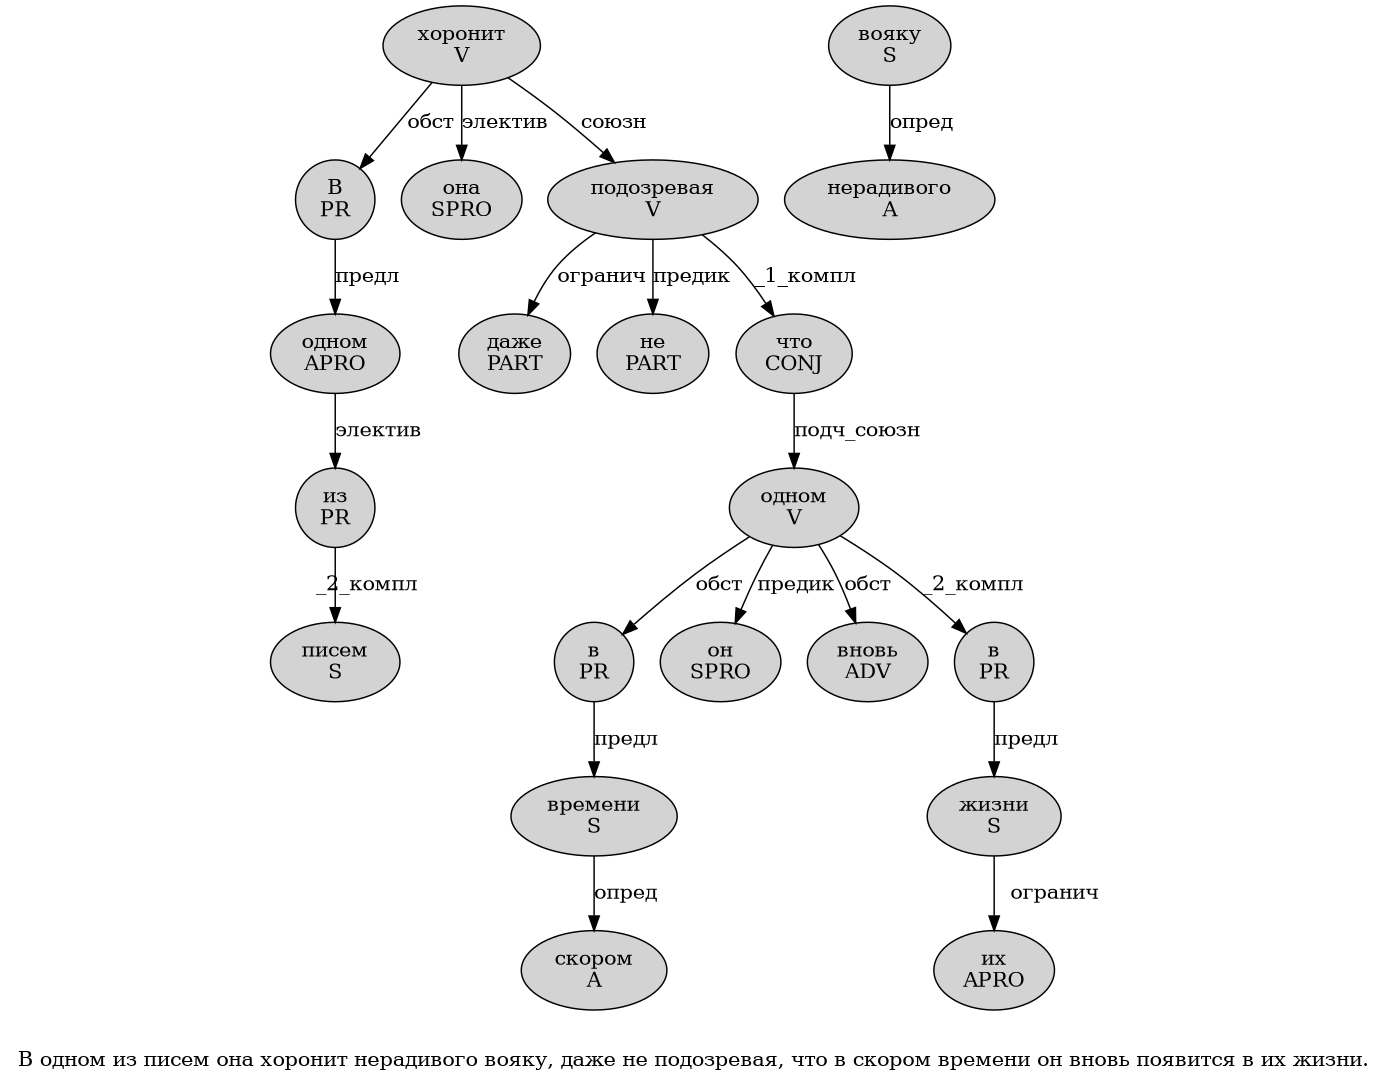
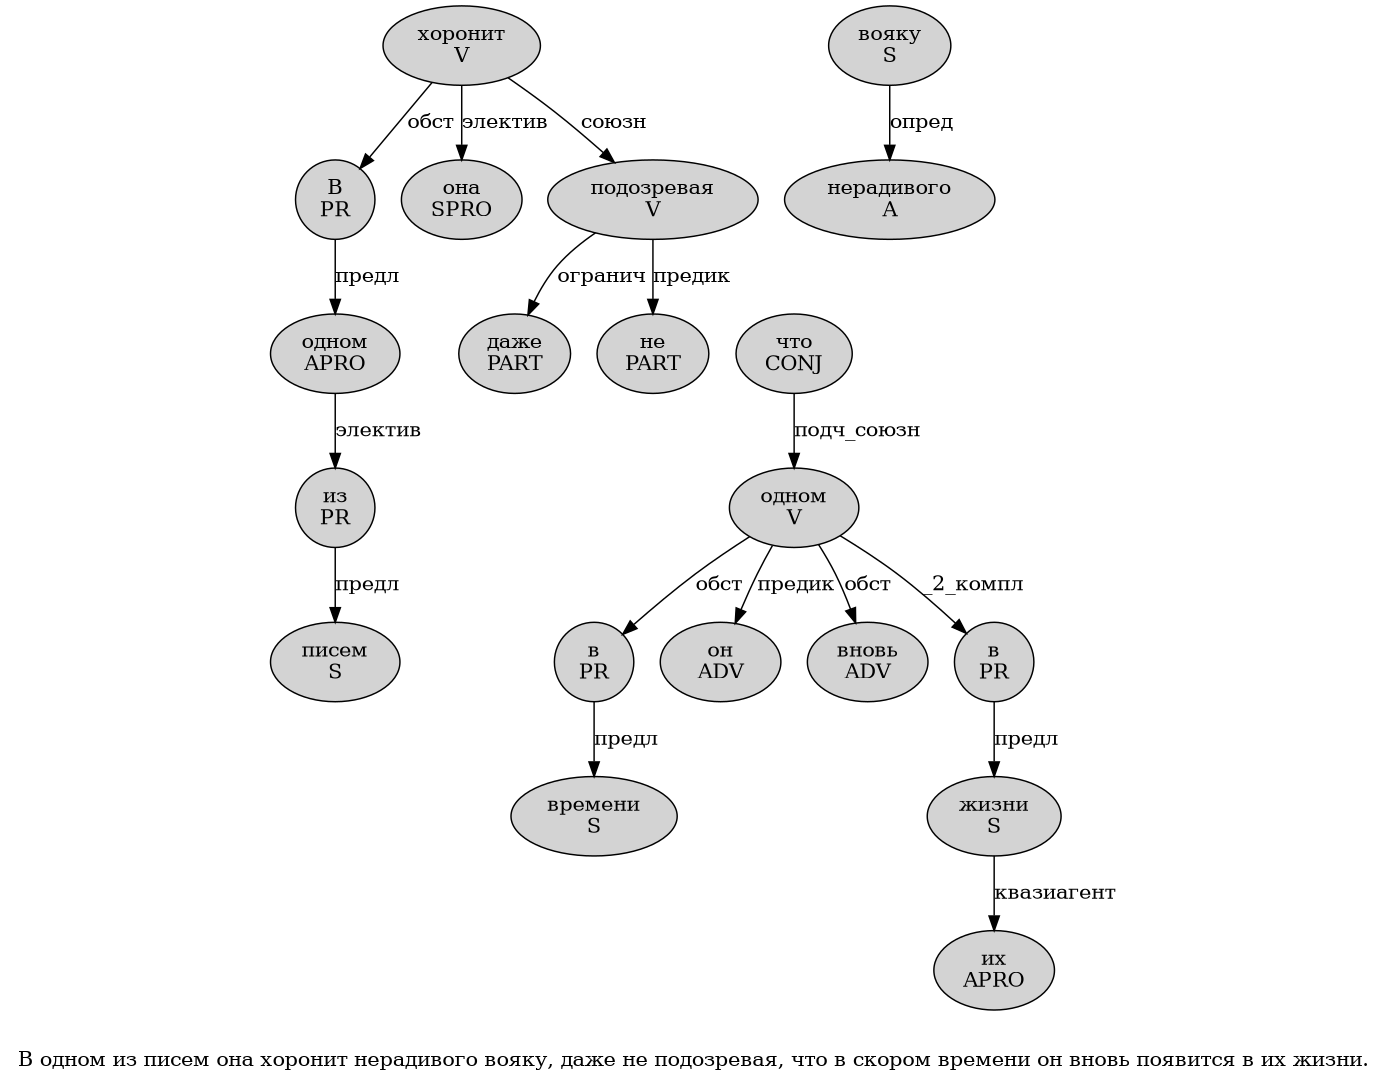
(737, 266) -> none
(368, 585) -> (368, 585)
(721, 662) -> (721, 662)
(1055, 893) -> (1055, 893)
(594, 970) -> none
